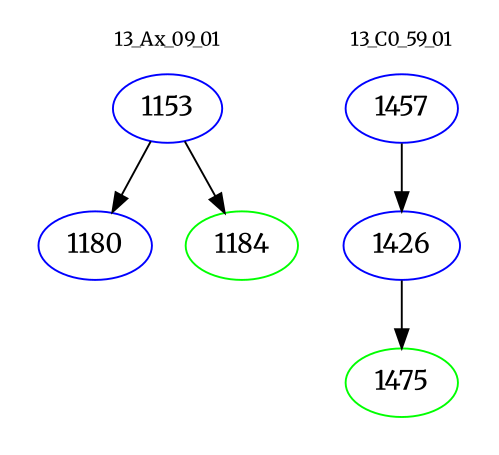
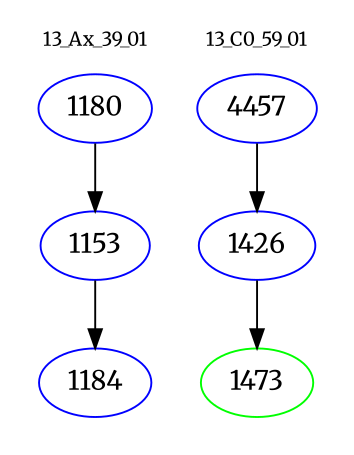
(168, 41) -> (95, 41)
(402, 109) -> (257, 109)
(136, 168) -> (95, 168)
(242, 246) -> (95, 383)
(402, 383) -> (257, 383)
